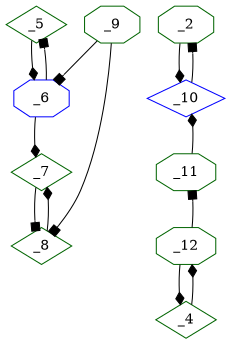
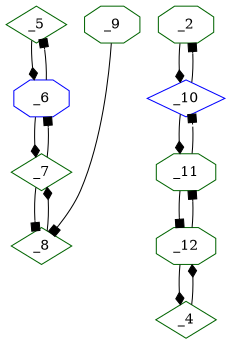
(81, 58) -> (48, 142)
none -> (179, 128)
(193, 140) -> (193, 140)
none -> (179, 204)
